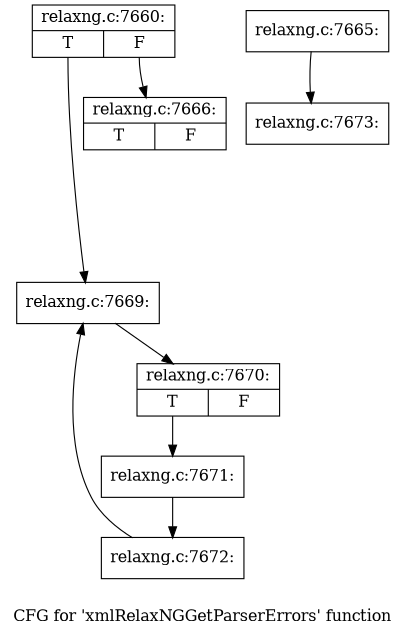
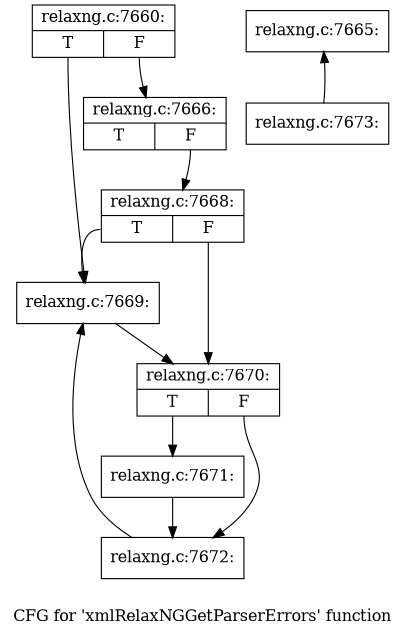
(310, 72) -> (325, 83)
none -> (173, 216)
none -> (259, 479)
